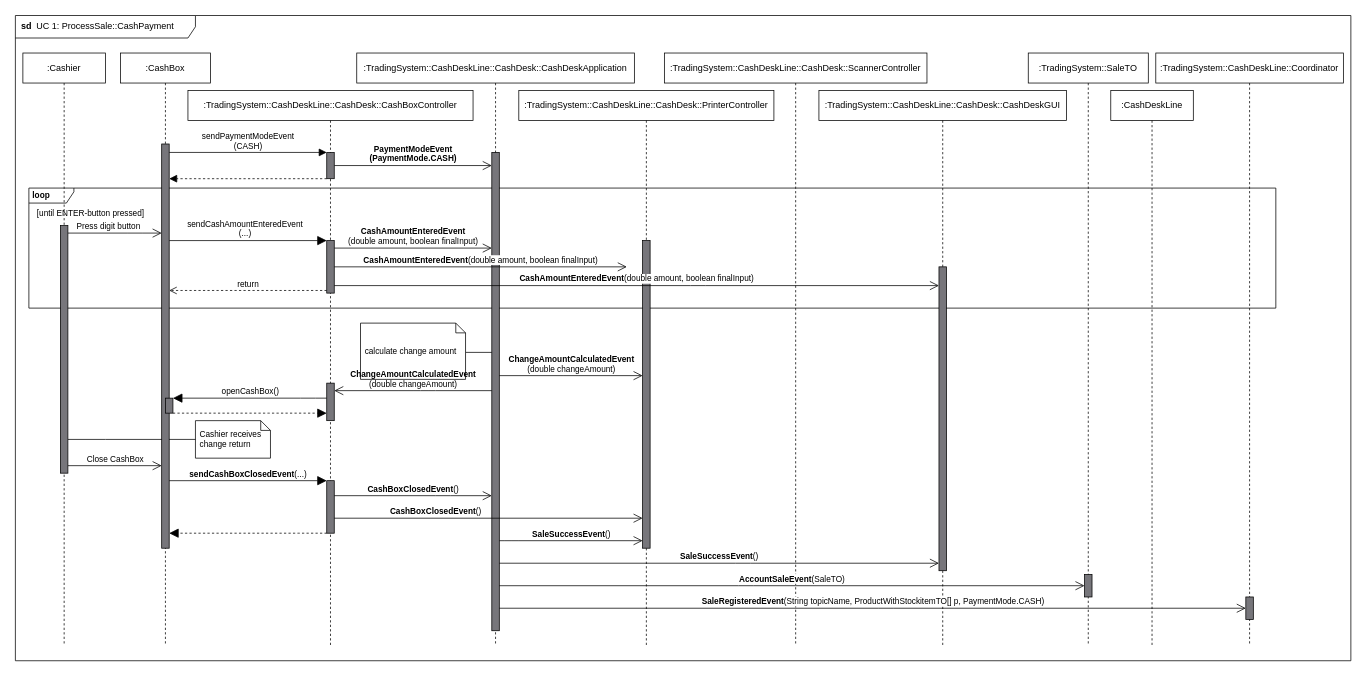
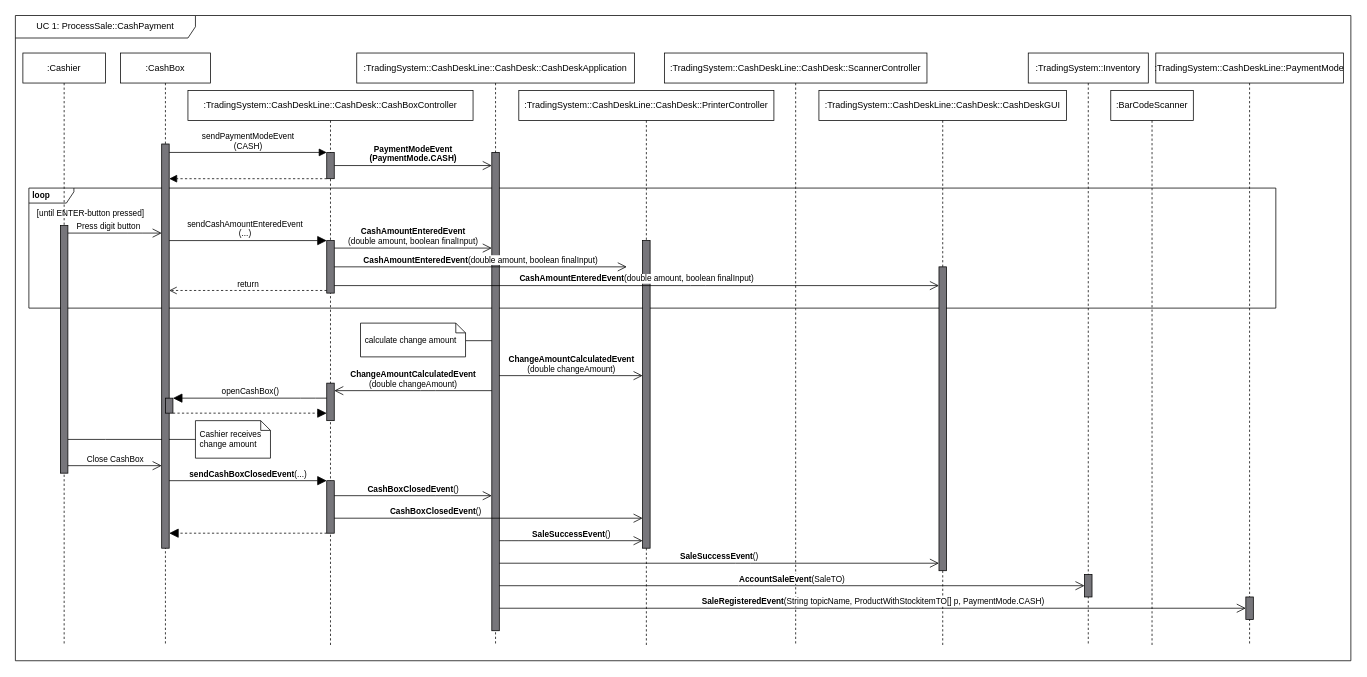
(27, 25) -> none
(1088, 68) -> (1088, 68)
(1249, 68) -> (1249, 68)
(1152, 105) -> (1152, 105)
(413, 351) -> (413, 340)
(234, 439) -> (234, 439)
